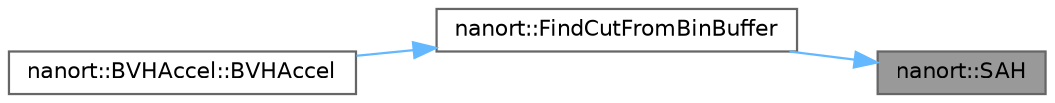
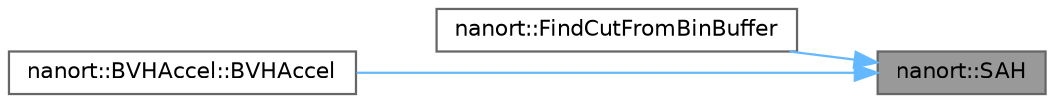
(385, 53) -> (605, 73)
